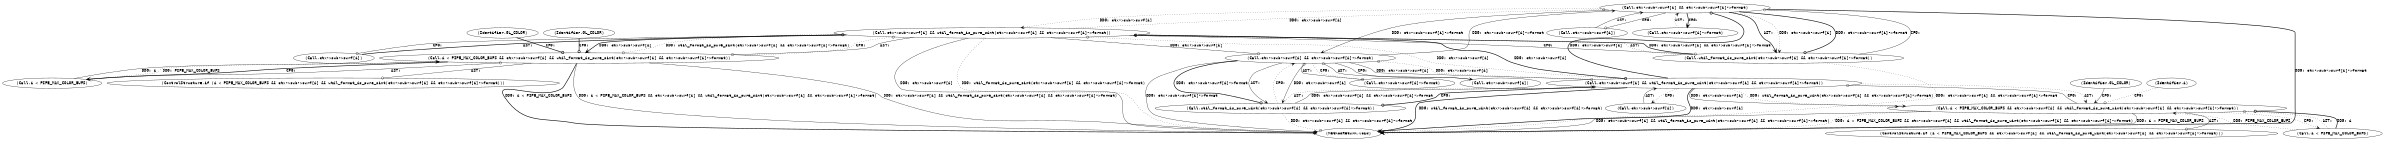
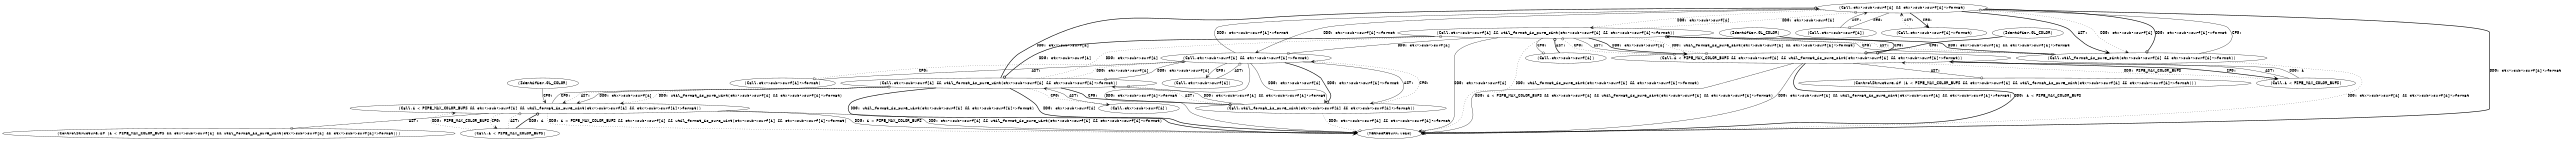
(2171, 83) -> none
